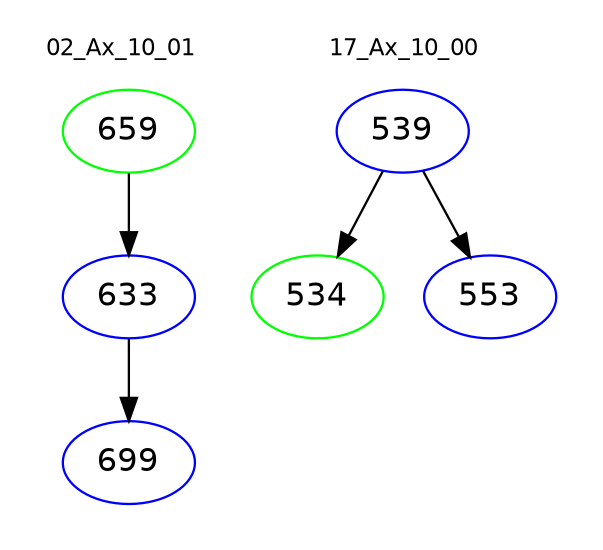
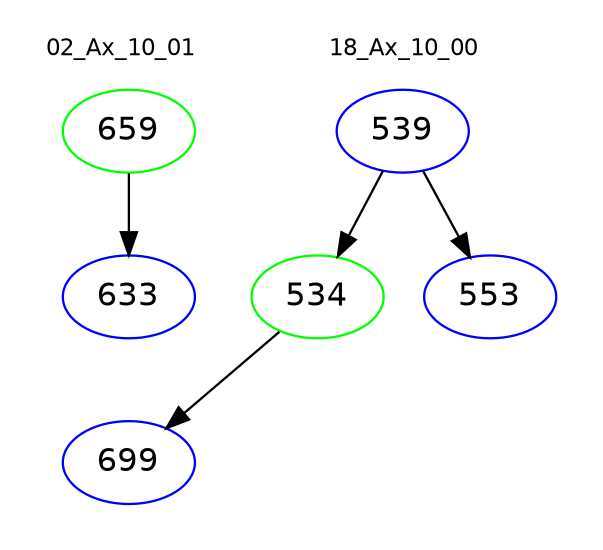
(404, 49) -> (404, 49)
(129, 368) -> (232, 372)
